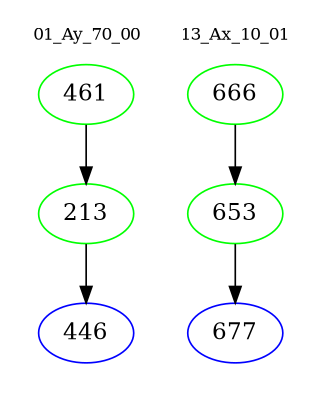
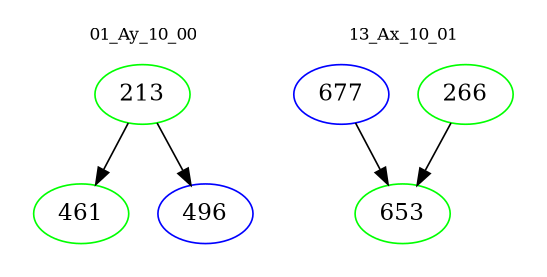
(87, 36) -> (143, 36)
(235, 94) -> (466, 94)
(86, 146) -> (116, 146)
(235, 265) -> (368, 146)
(86, 333) -> (205, 214)
